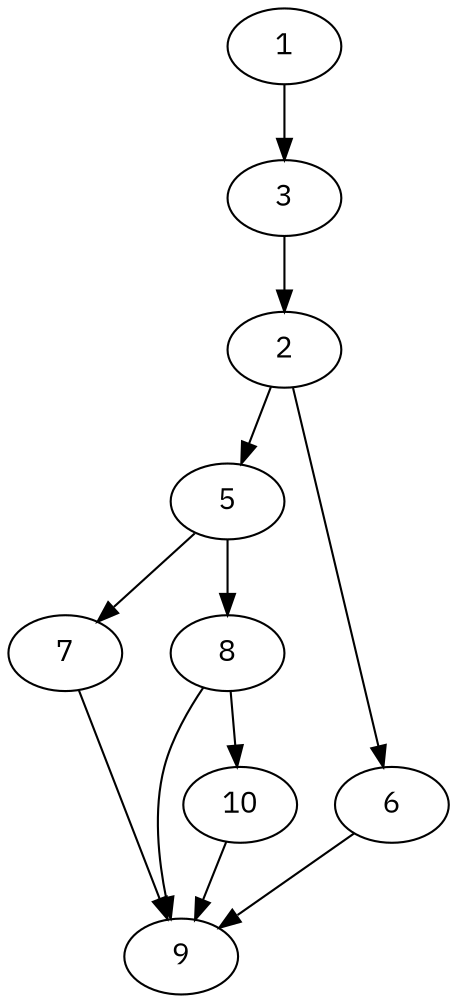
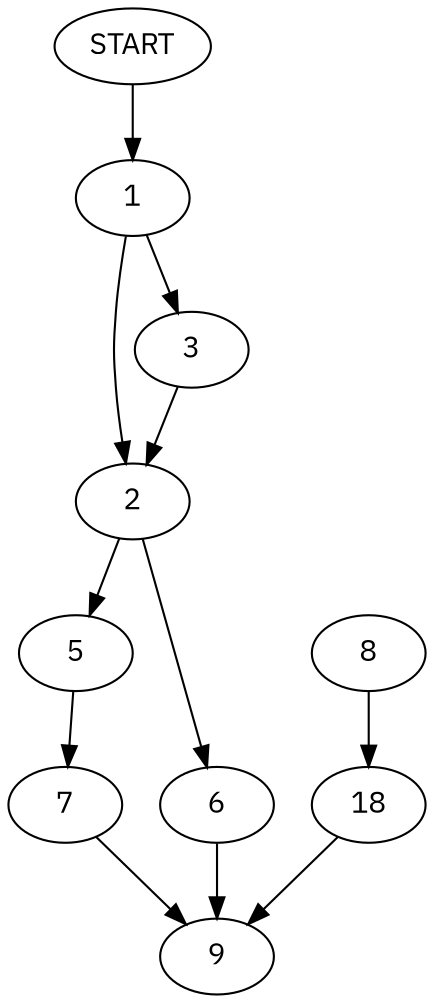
none -> (133, 46)
none -> (114, 339)
(228, 567) -> none
(160, 788) -> none
(240, 805) -> (369, 805)
